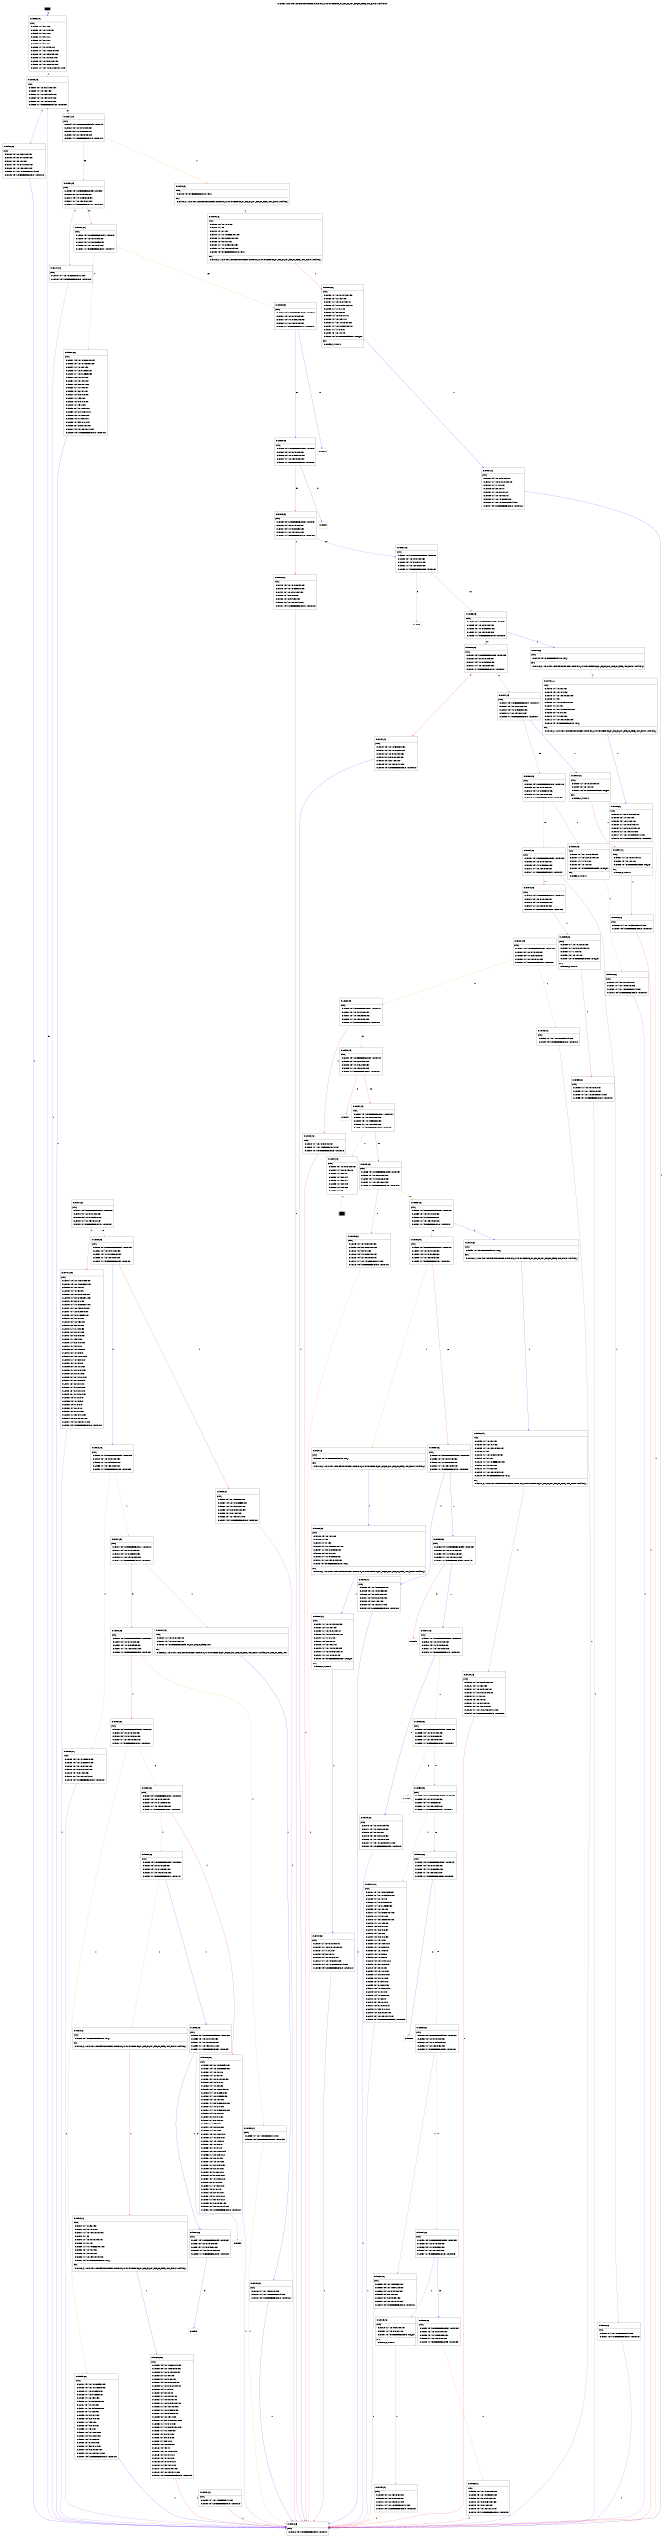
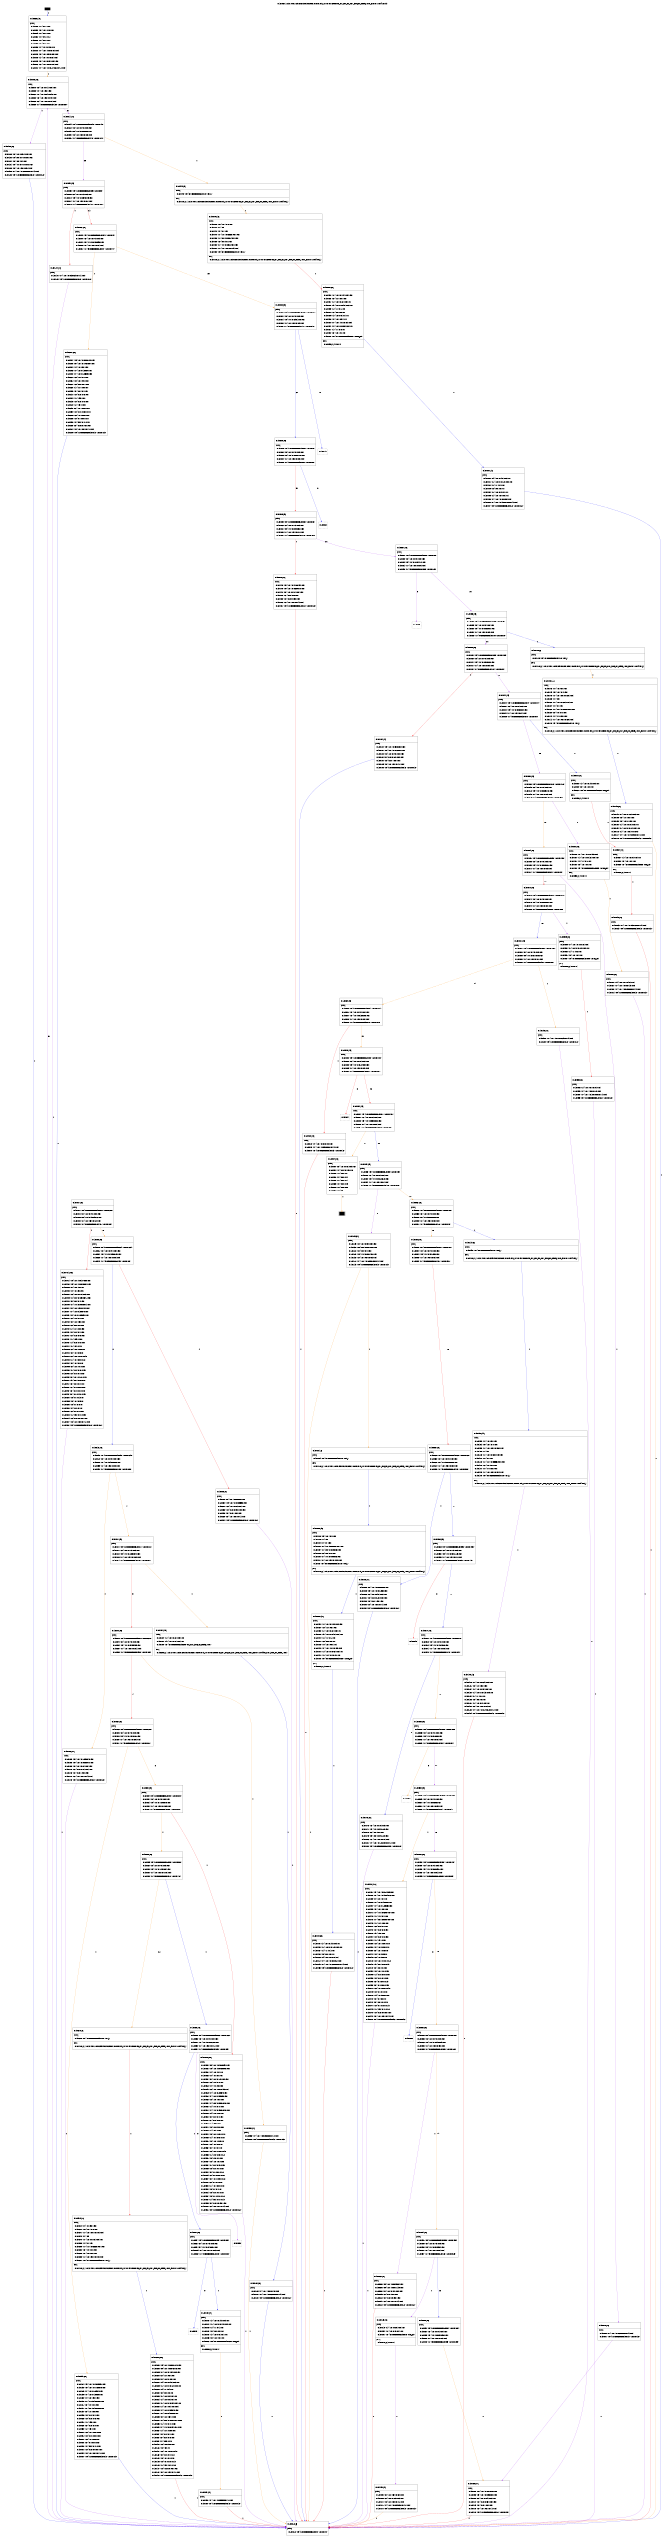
none -> (539, 925)
(400, 1356) -> (369, 1357)
(159, 1952) -> (159, 1952)
none -> (220, 2331)
(600, 2514) -> (558, 2410)
